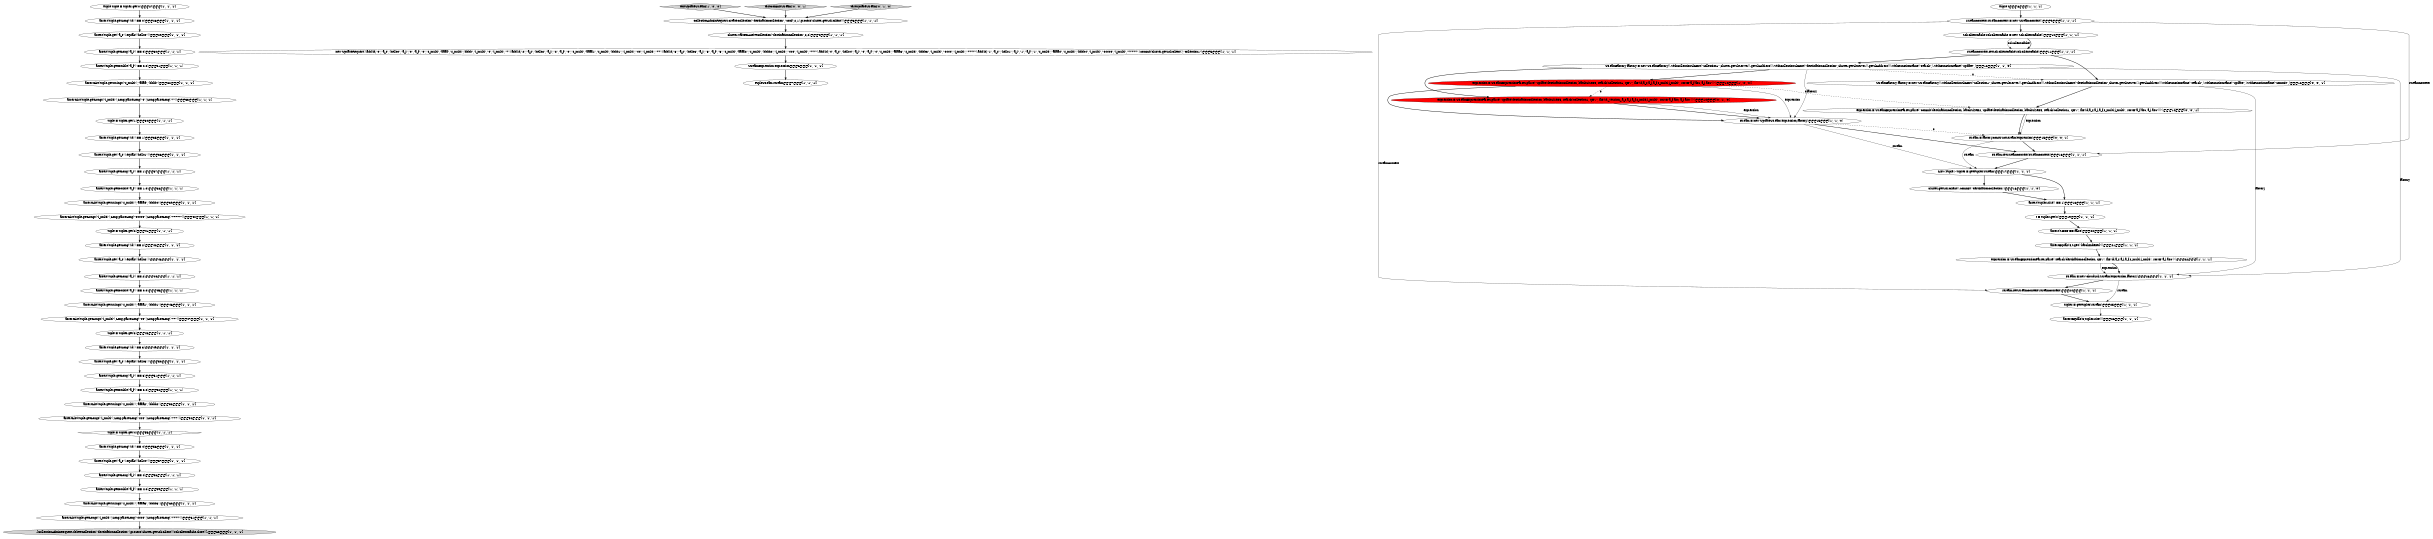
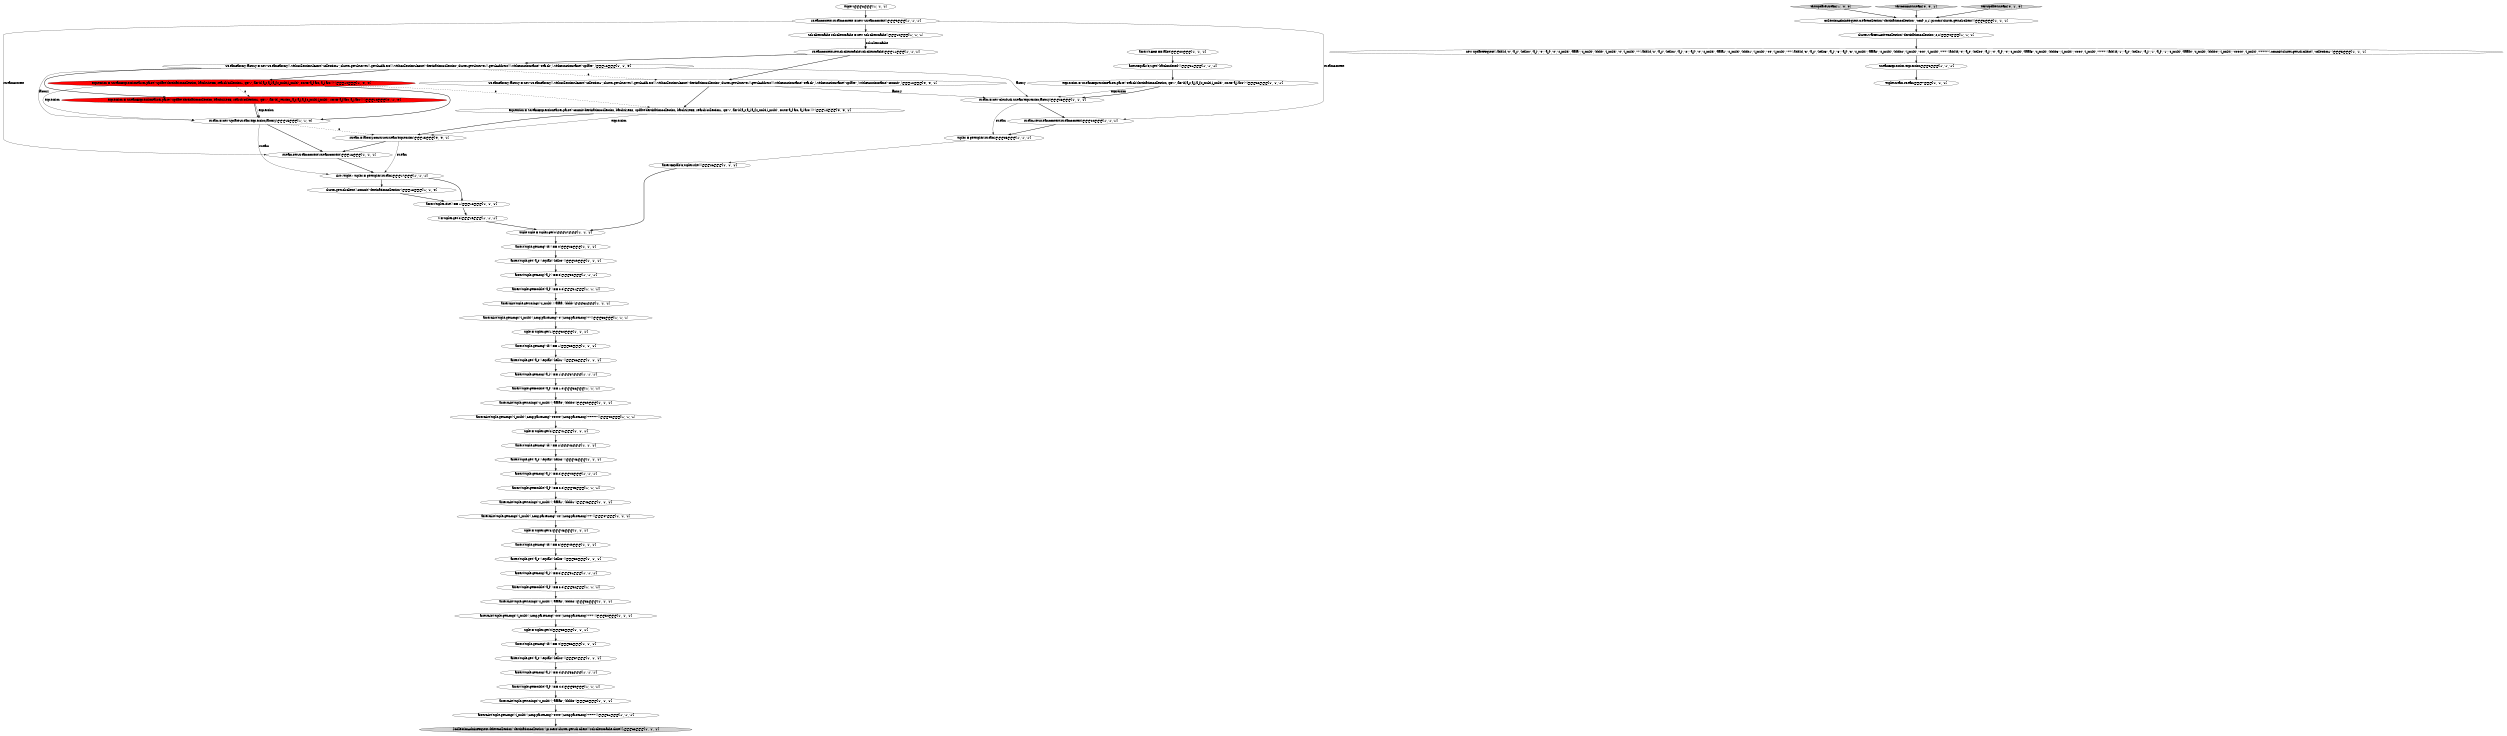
none -> (644, 209)
(2074, 224) -> (510, 225)
(140, 433) -> (556, 630)
